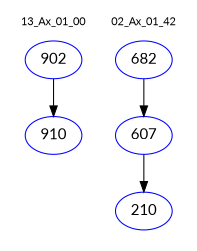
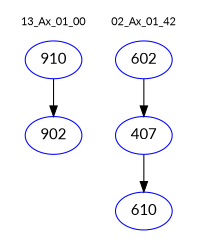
(144, 60) -> (144, 60)
(54, 92) -> (54, 92)
(144, 135) -> (144, 135)
(144, 211) -> (144, 211)
